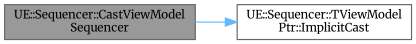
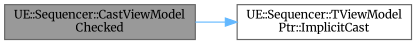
(100, 22) -> (100, 22)
